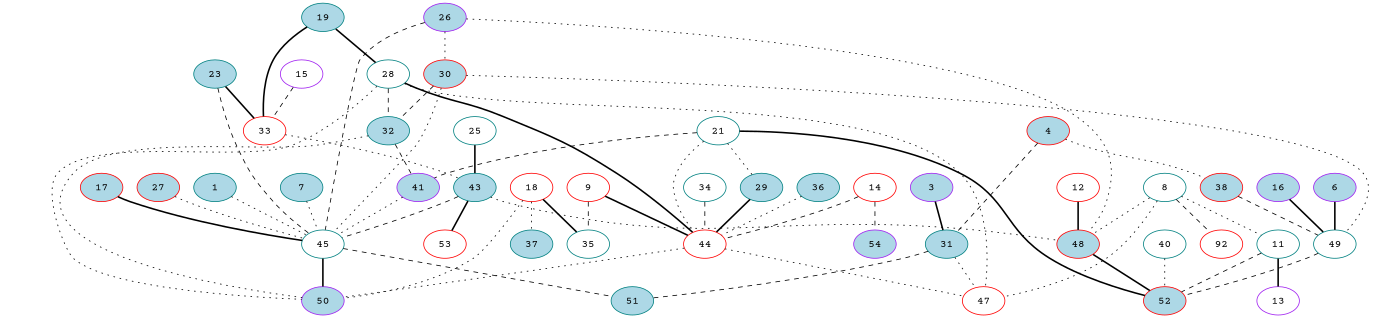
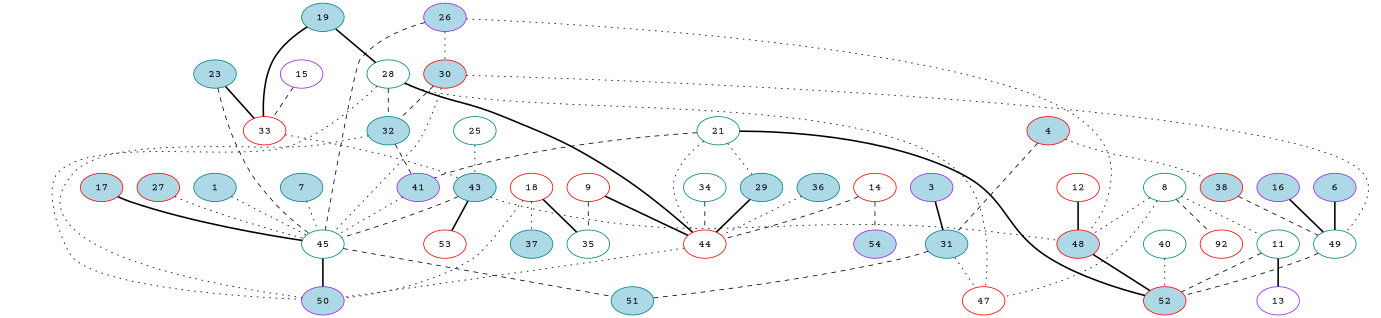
(475, 159) -> (475, 159)
(856, 275) -> none
